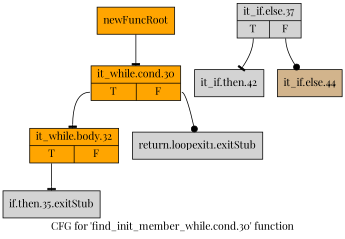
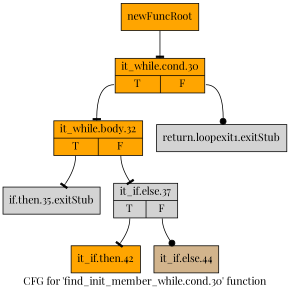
(229, 83) -> (106, 259)
none -> (123, 168)
